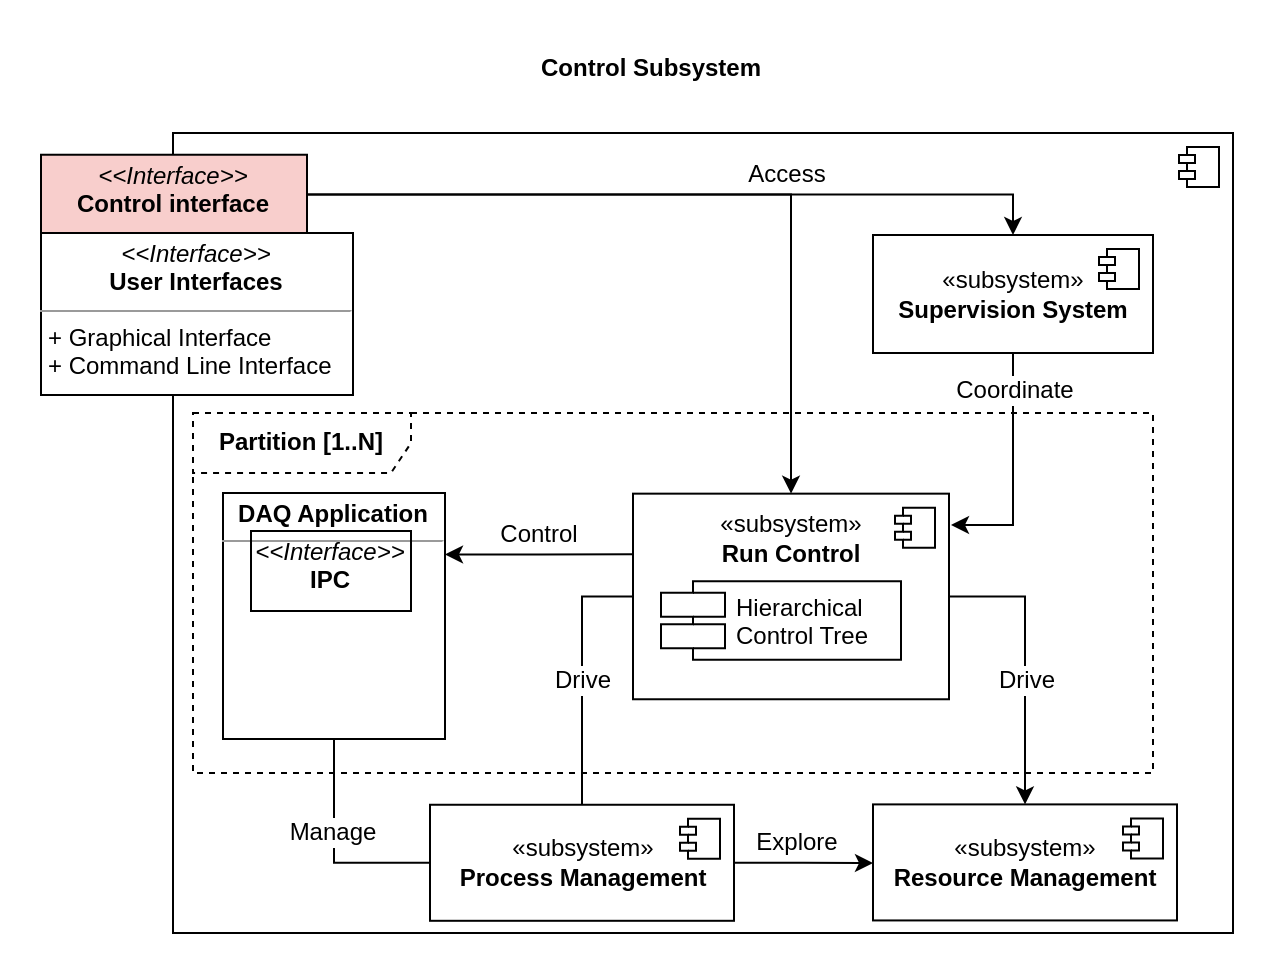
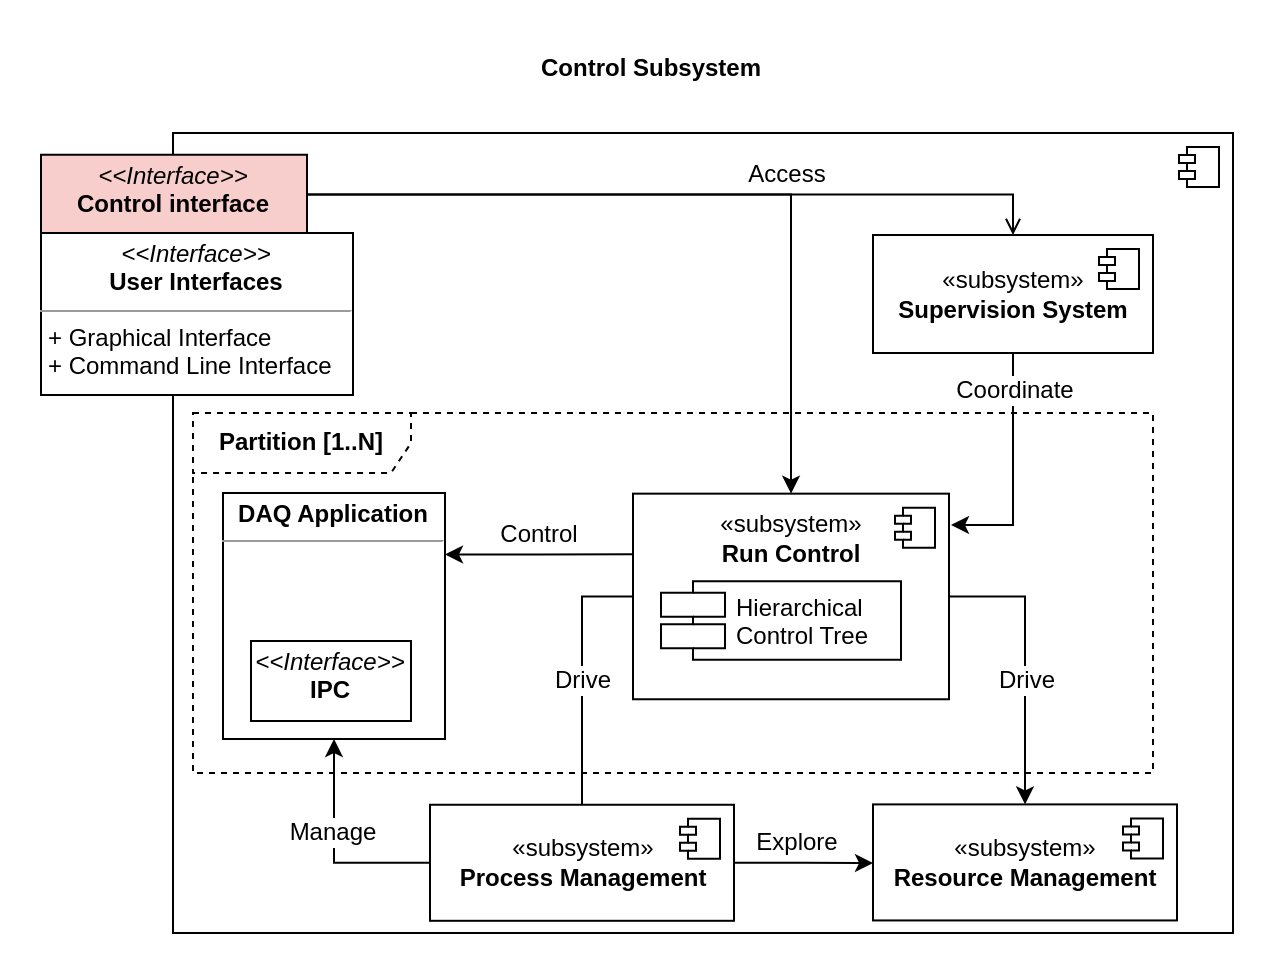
(1013, 220) -> (1013, 223)
(331, 571) -> (331, 681)
(334, 748) -> (334, 754)
